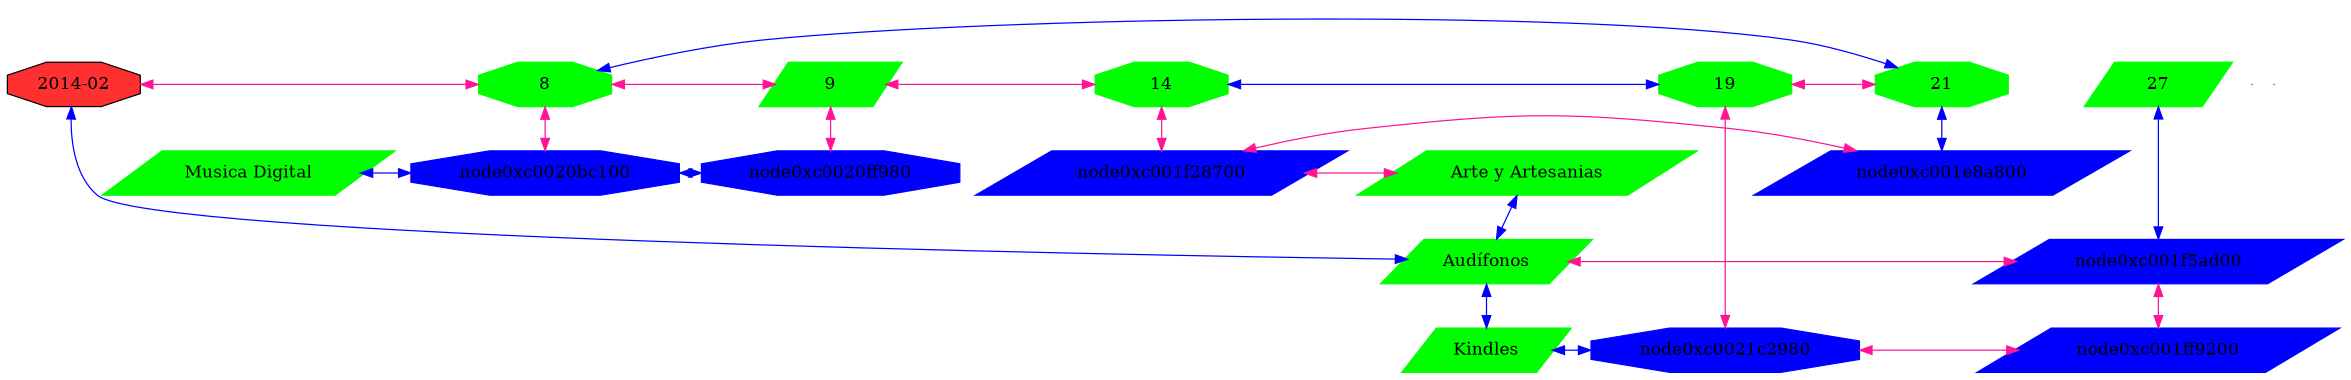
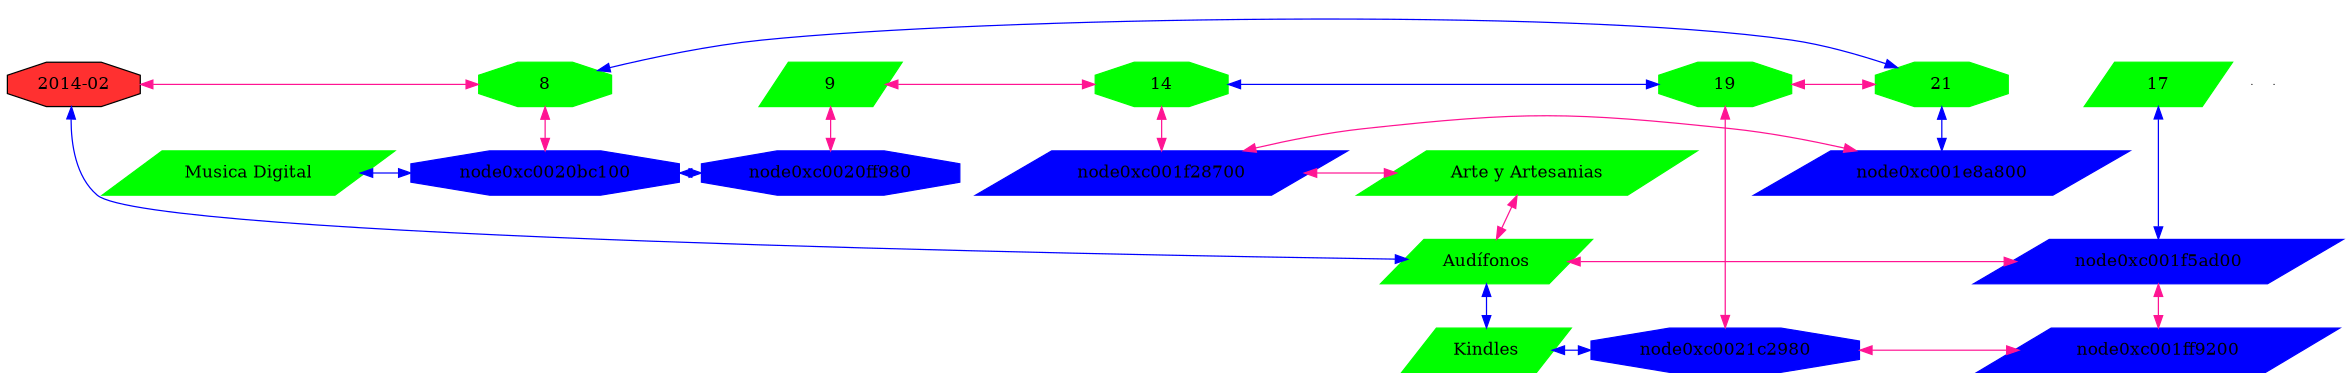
(694, 84) -> none
(2158, 84) -> (2158, 84)
(1507, 217) -> (1507, 217)
